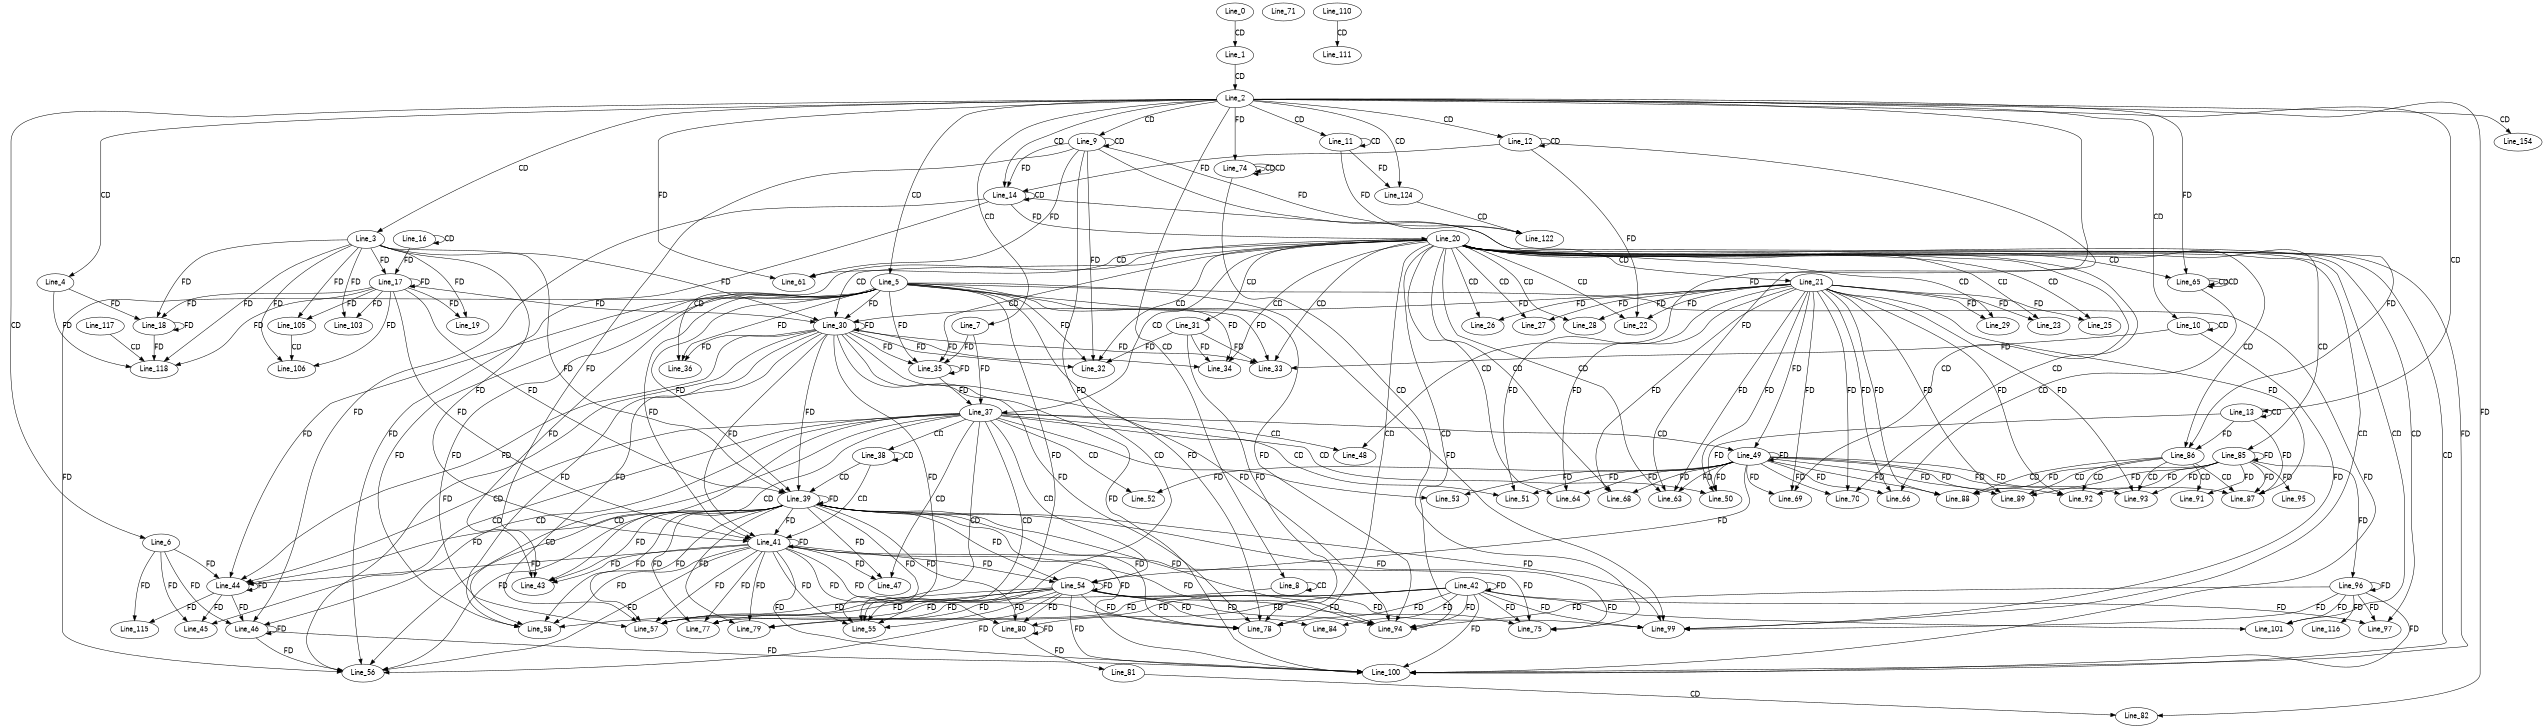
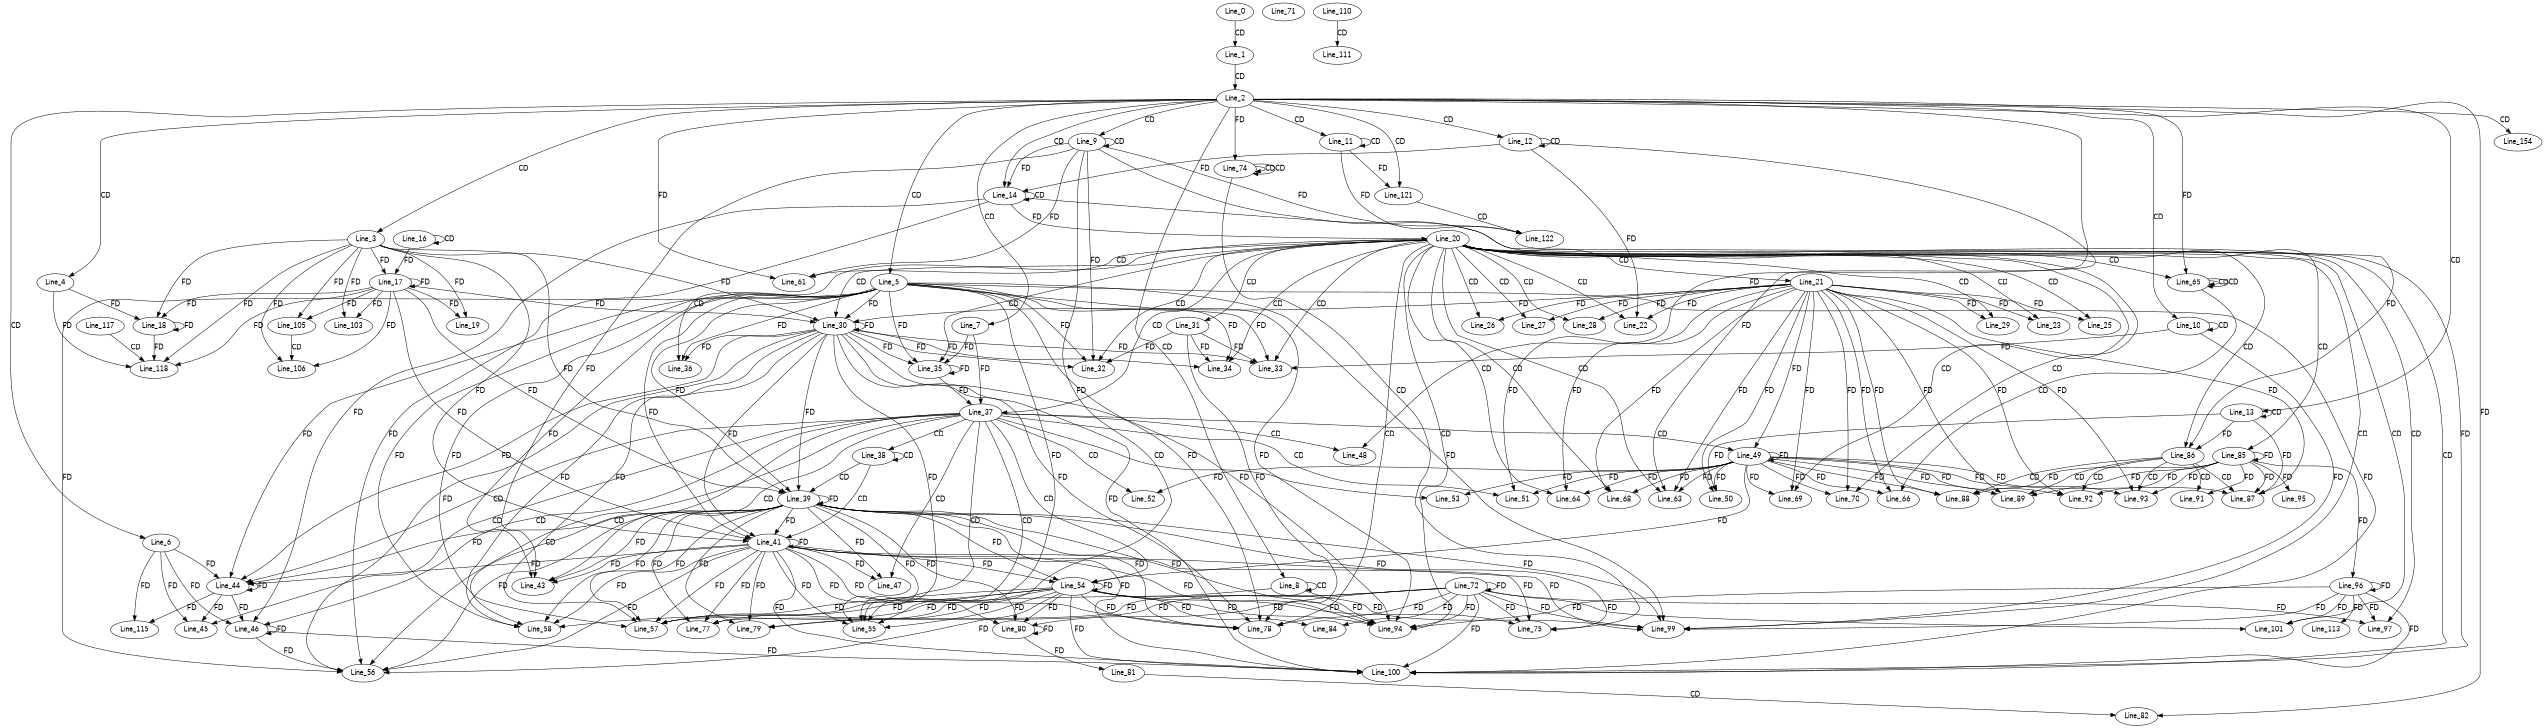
(1399, 196) -> (1399, 196)
(1346, 473) -> none
none -> (1222, 562)
(1466, 586) -> (1466, 586)
none -> (1339, 603)
(2326, 630) -> (2326, 630)
